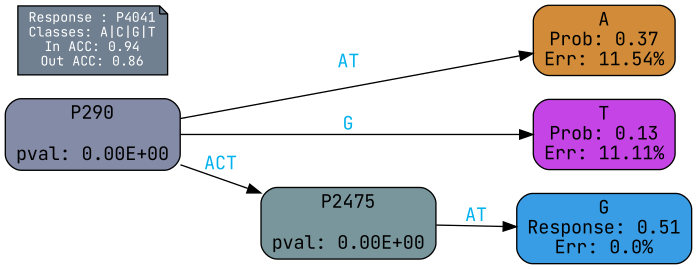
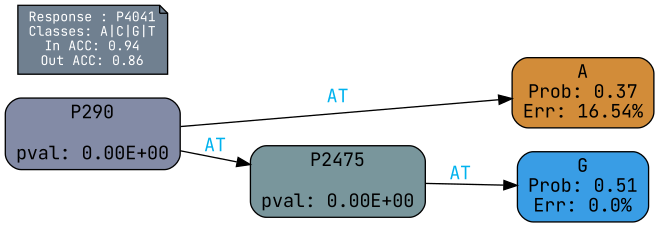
(604, 40) -> (583, 93)
(604, 134) -> none
(221, 164) -> (215, 146)
(604, 229) -> (583, 187)
